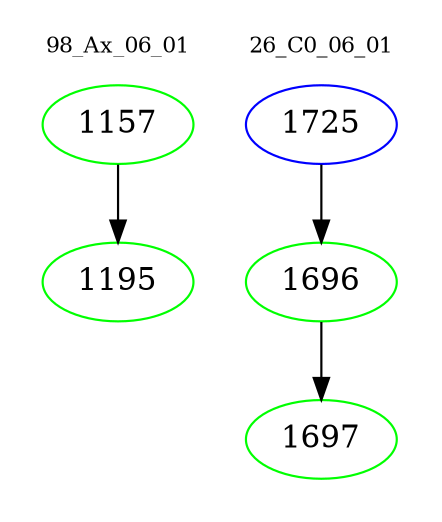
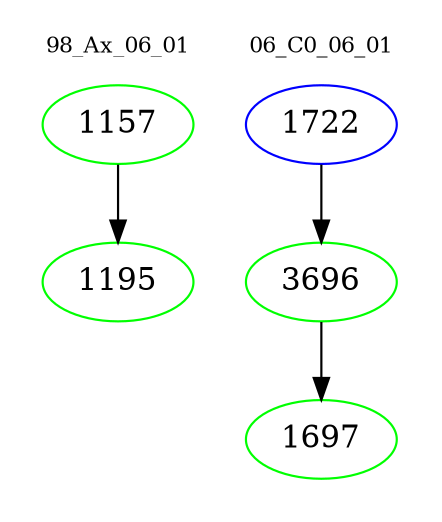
(321, 47) -> (321, 47)
(321, 125) -> (321, 125)
(321, 282) -> (321, 282)
